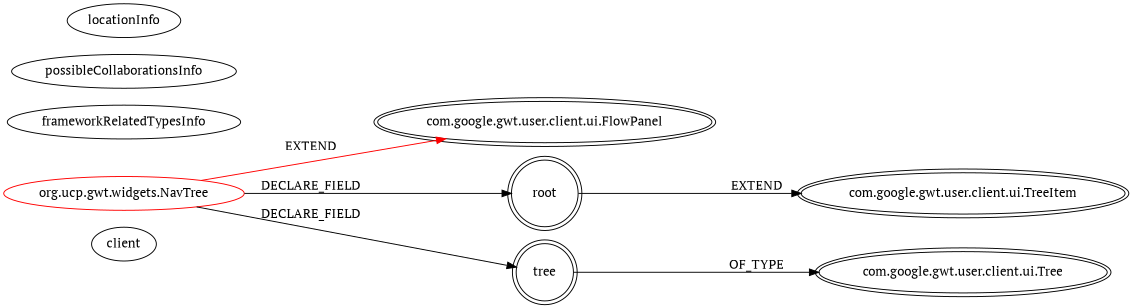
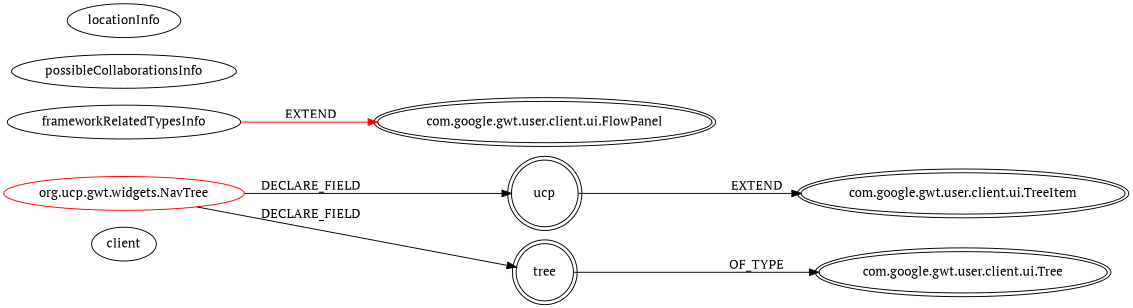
(319, 160) -> (304, 122)
(545, 193) -> (545, 193)
